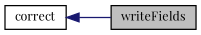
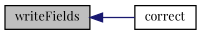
(95, 17) -> (119, 17)
